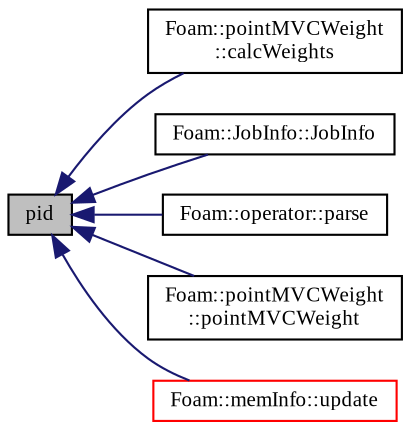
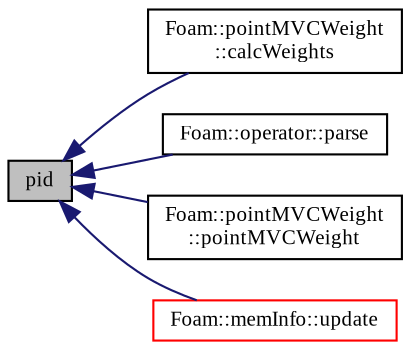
(275, 134) -> none
